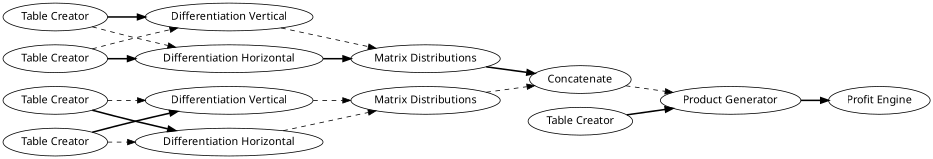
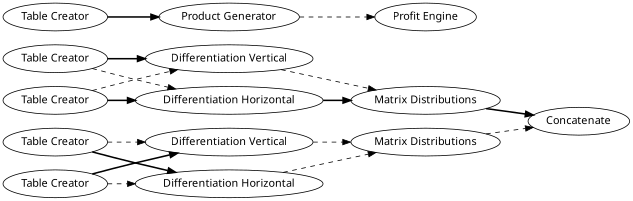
(645, 89) -> none
(811, 100) -> (333, 17)
